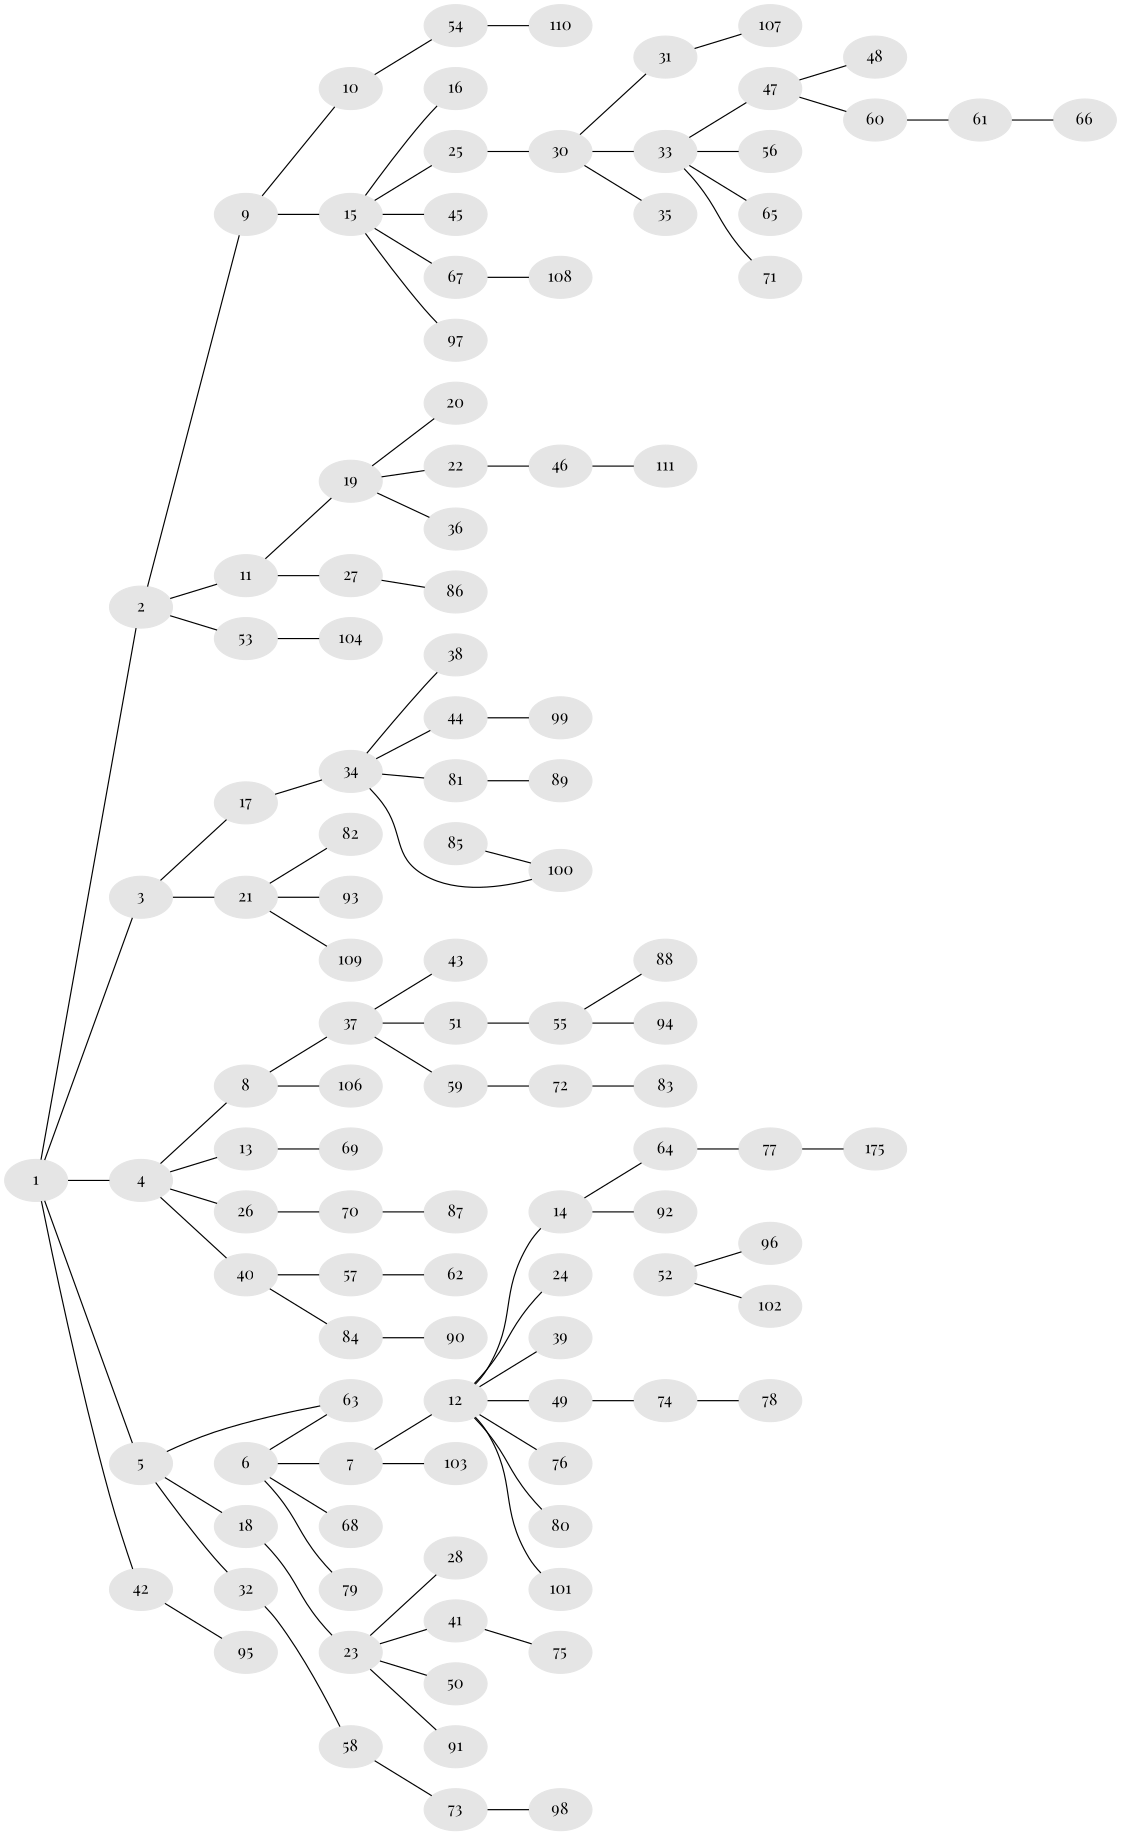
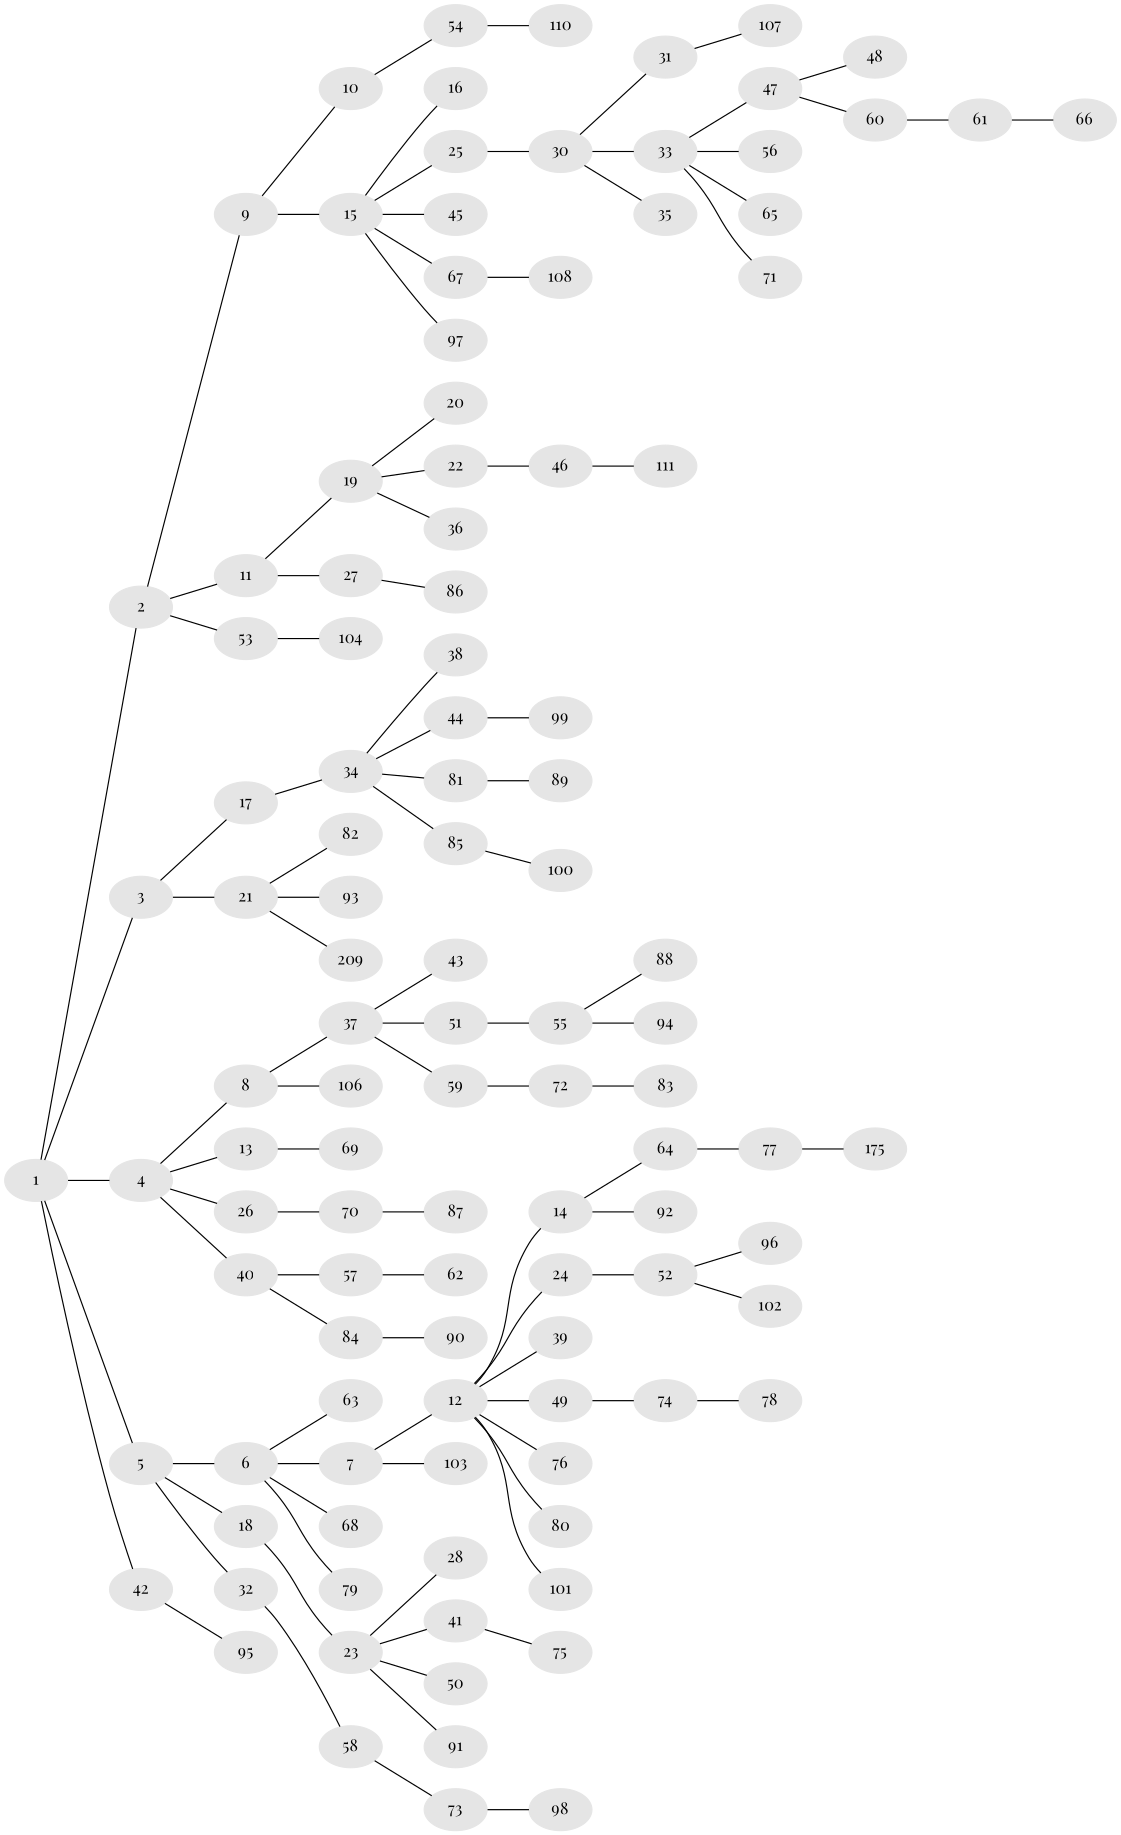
(427, 876) -> (403, 808)
(351, 960) -> (351, 960)
none -> (613, 1275)
(242, 1424) -> (194, 1464)
